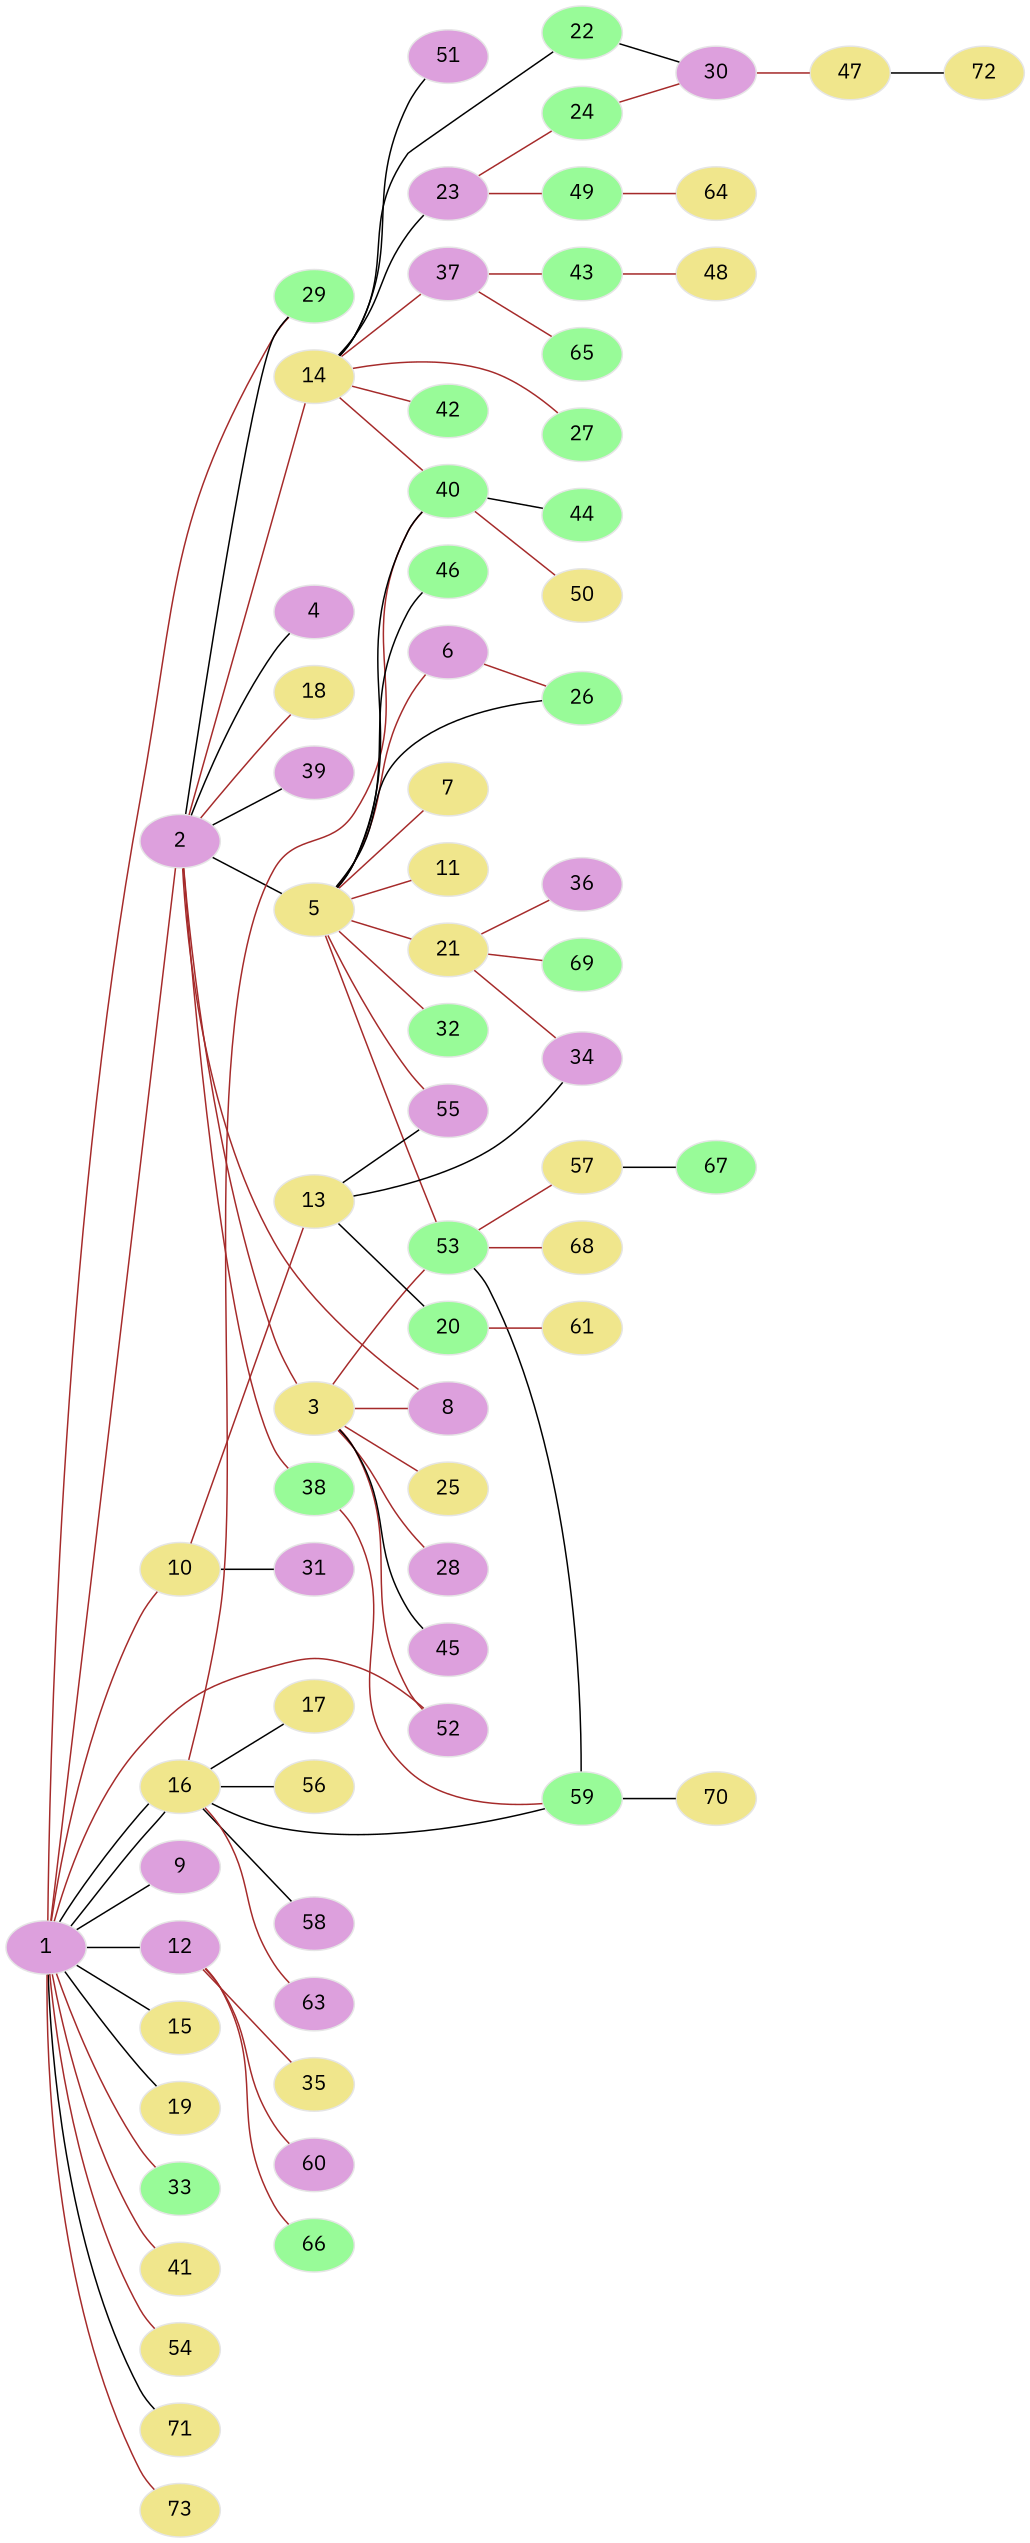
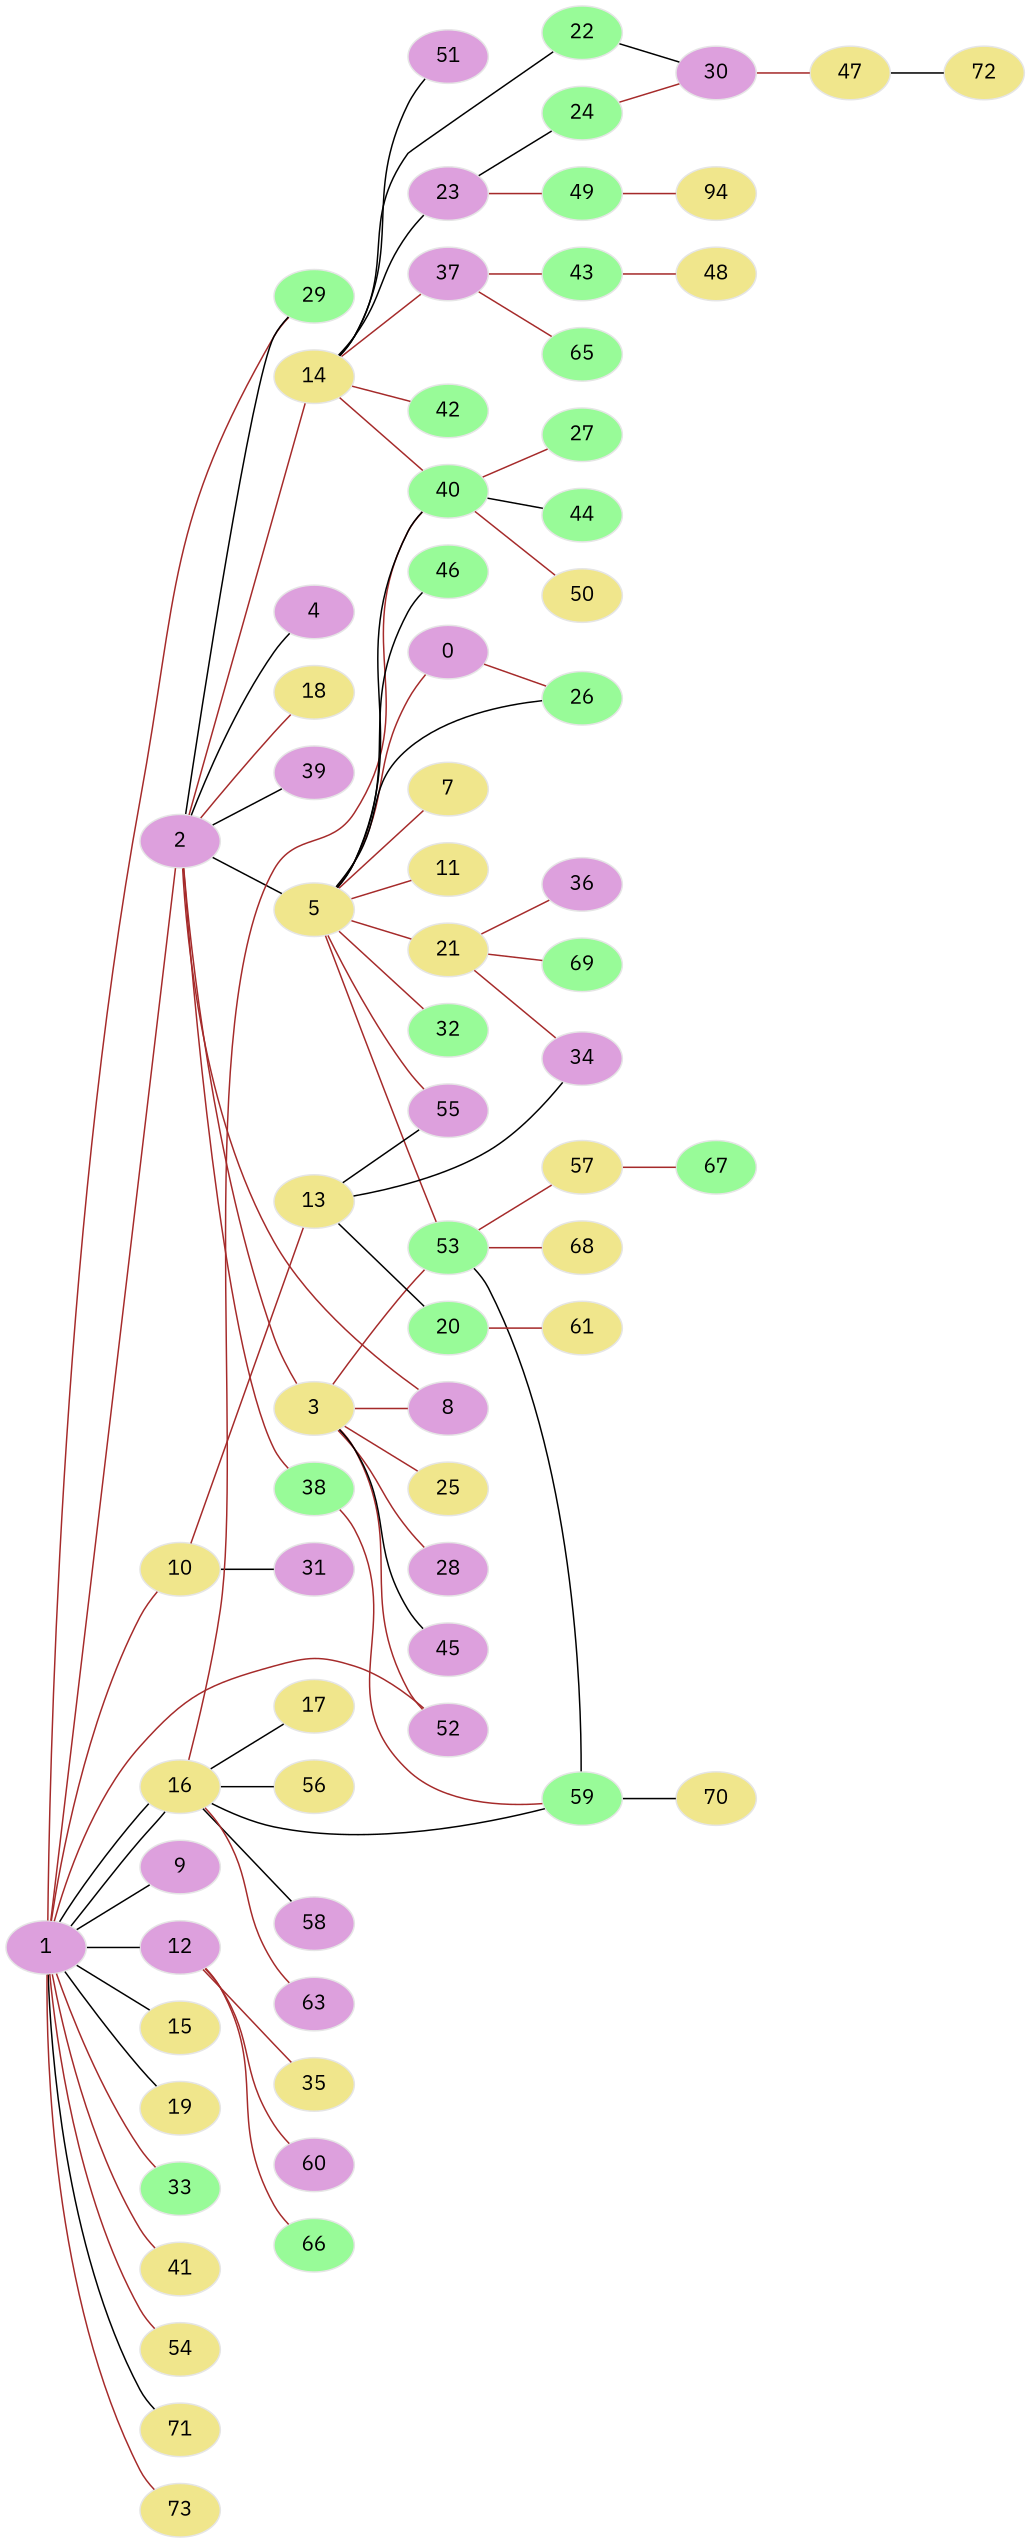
(515, 153) -> (515, 153)
(716, 194) -> (716, 194)
(462, 365) -> (515, 463)
(448, 652) -> (448, 652)
(649, 1167) -> (649, 1167)
